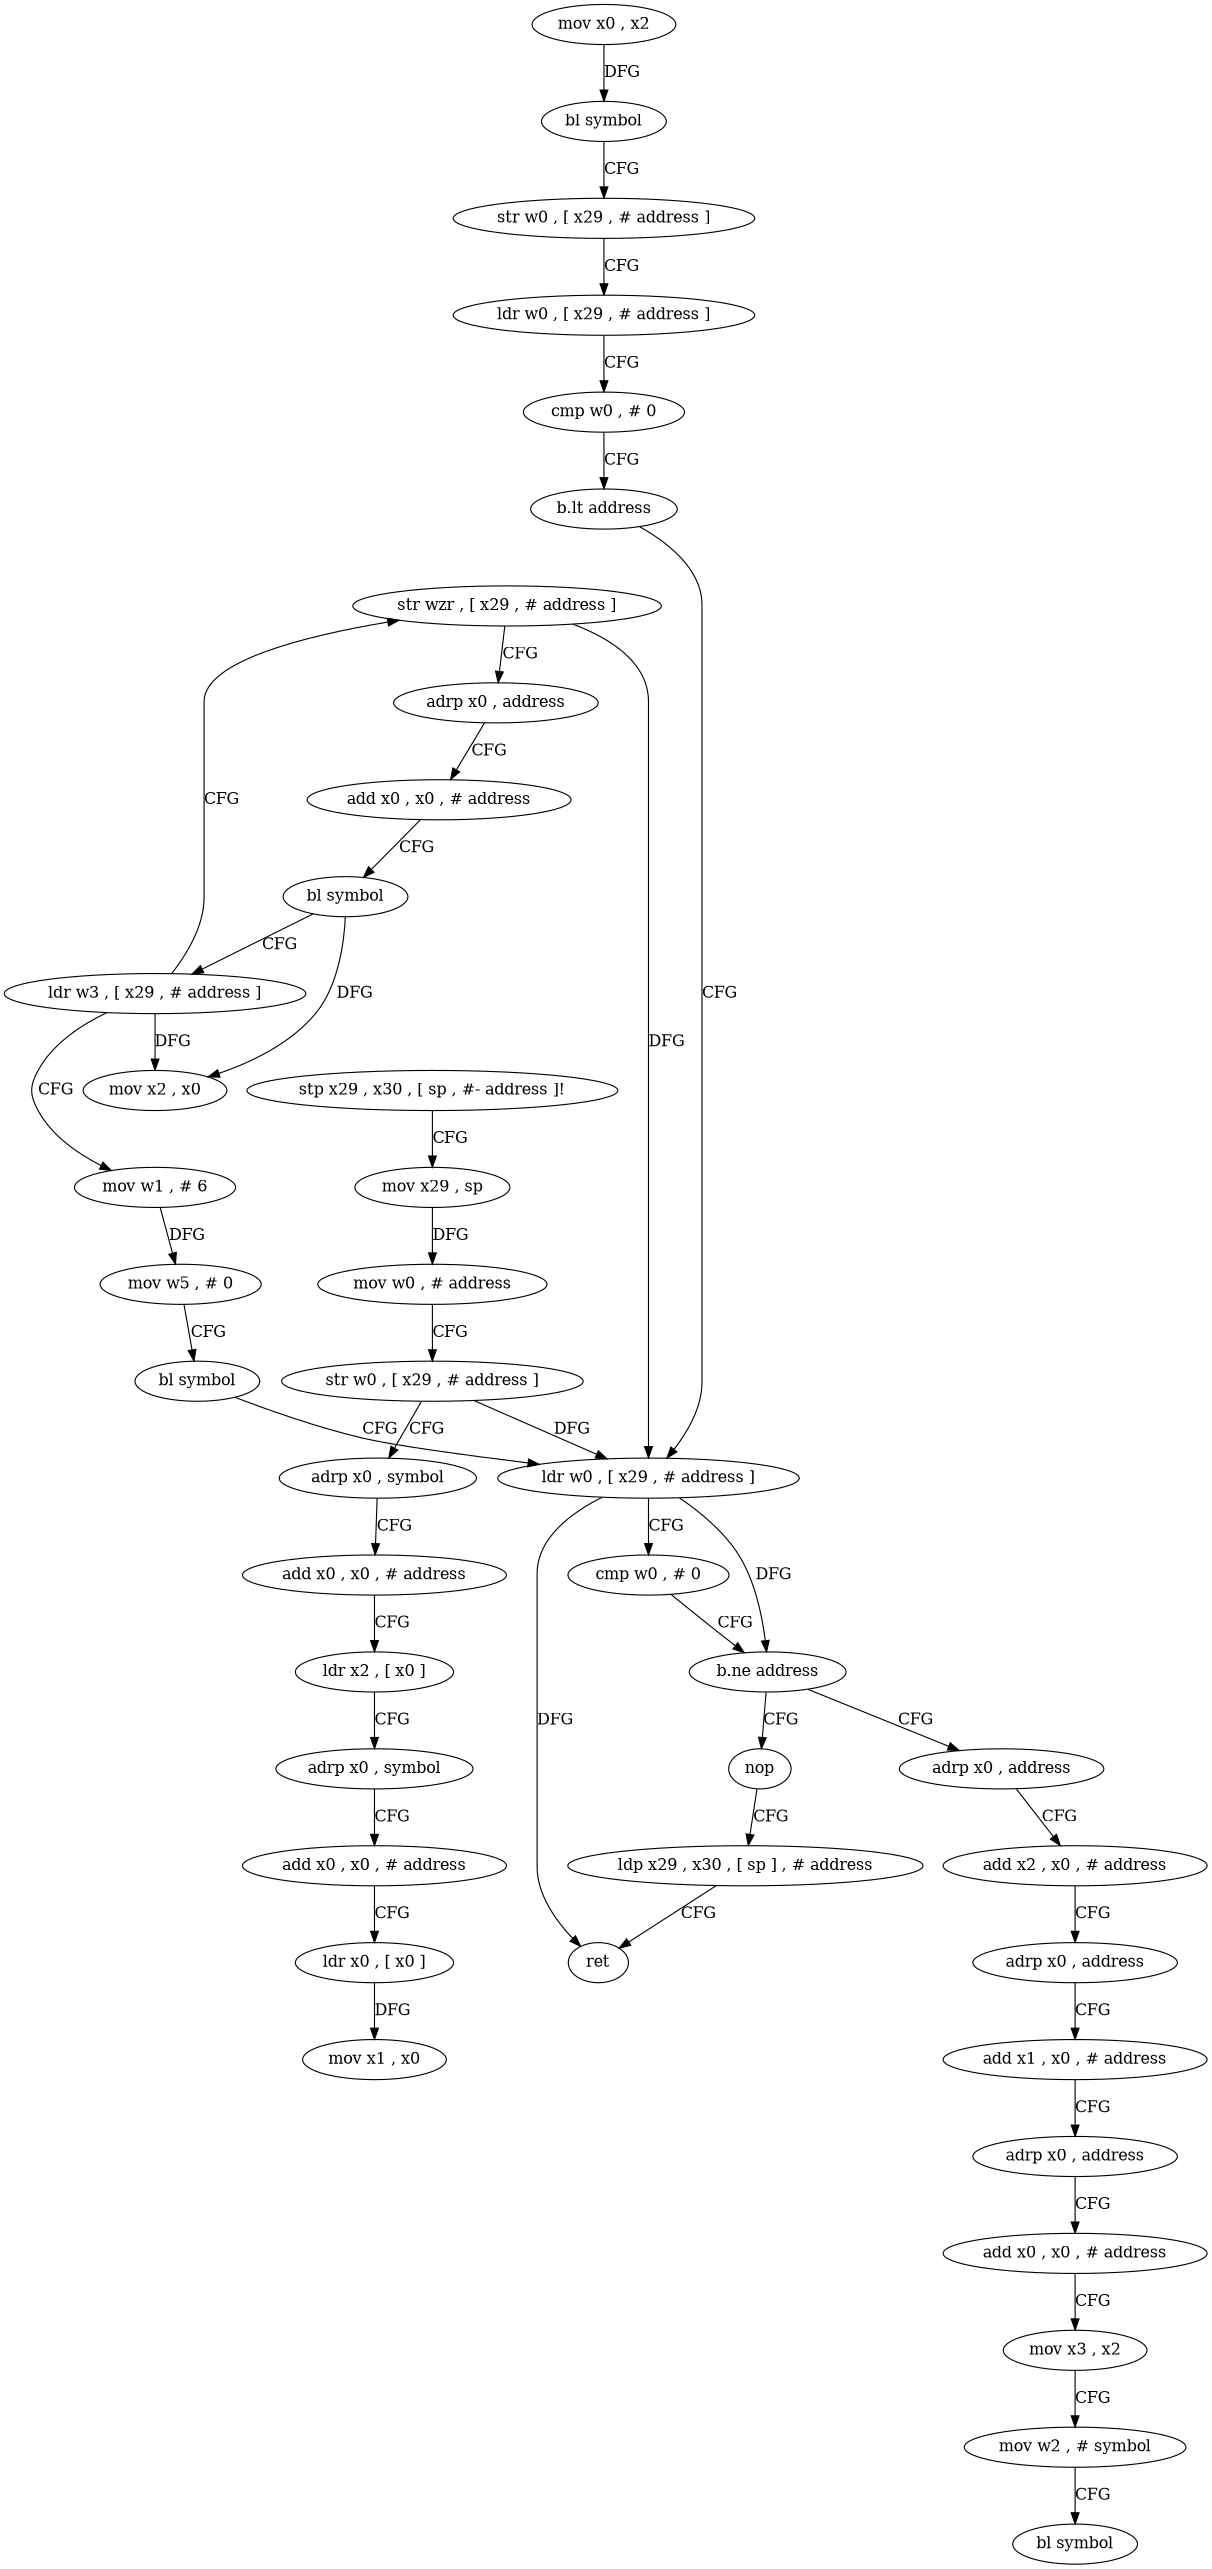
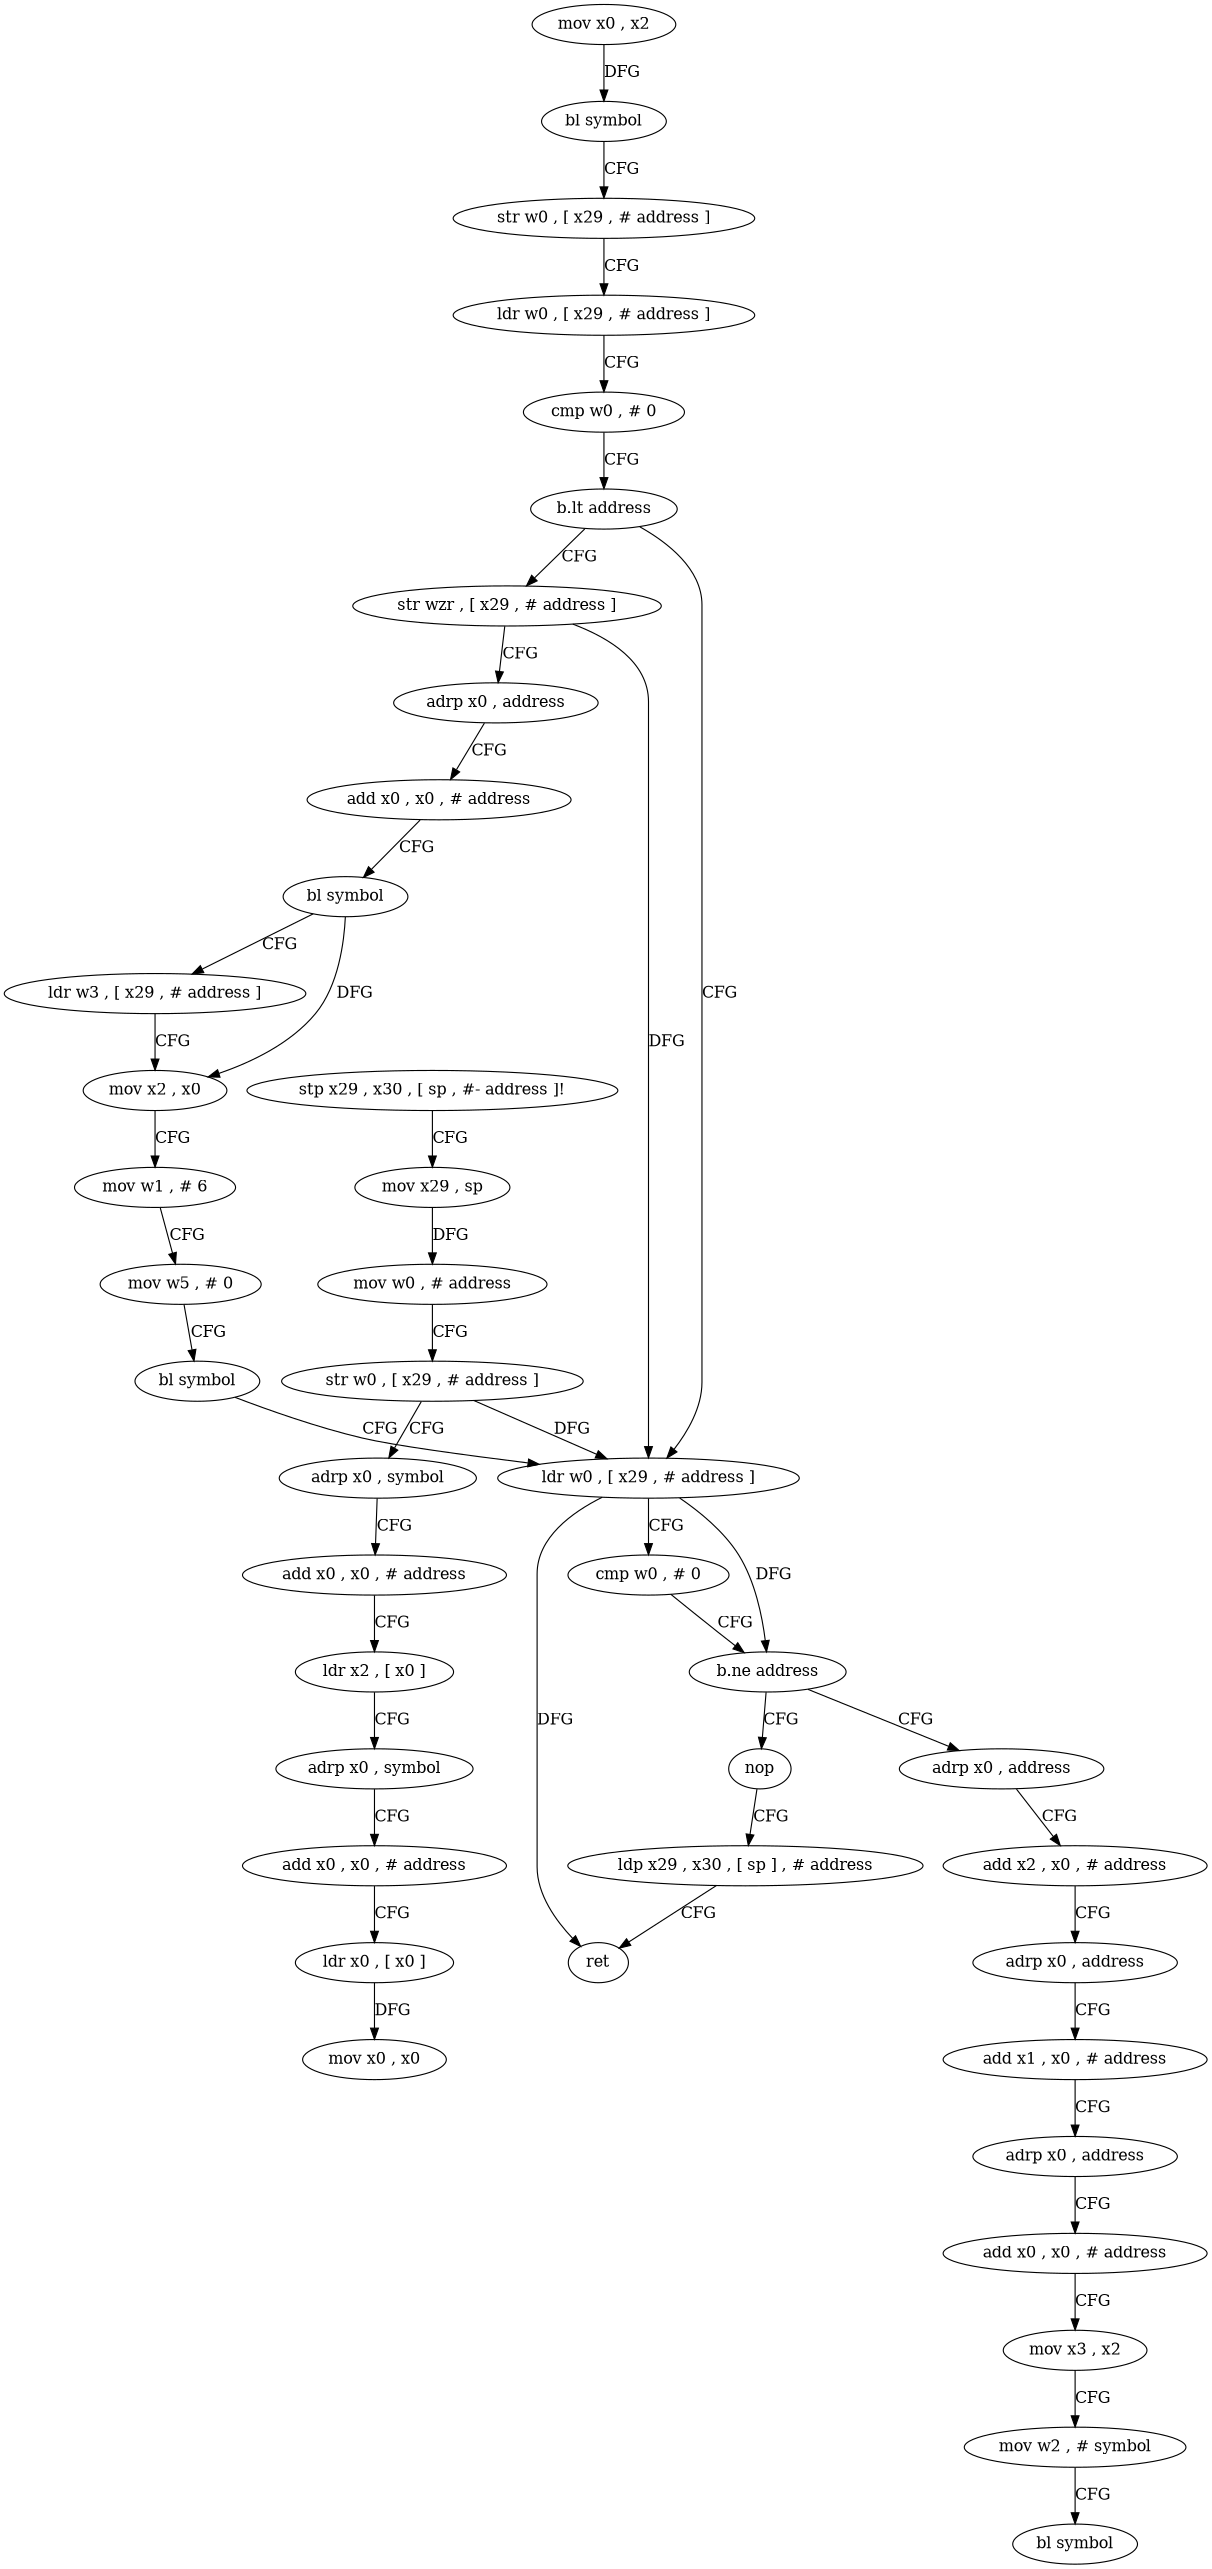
(204, 737) -> (560, 553)
(173, 1042) -> (173, 1042)
(32, 1087) -> (155, 1133)
(187, 1236) -> (187, 1236)
(374, 2060) -> (374, 2060)
